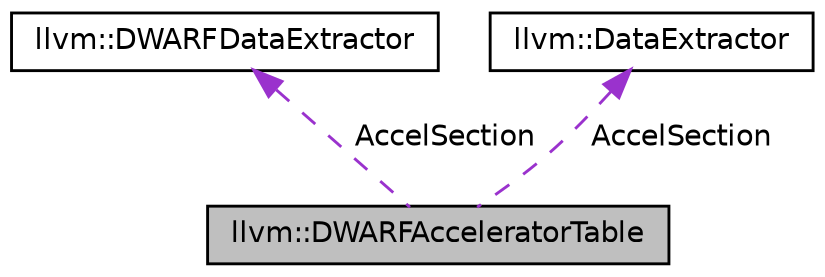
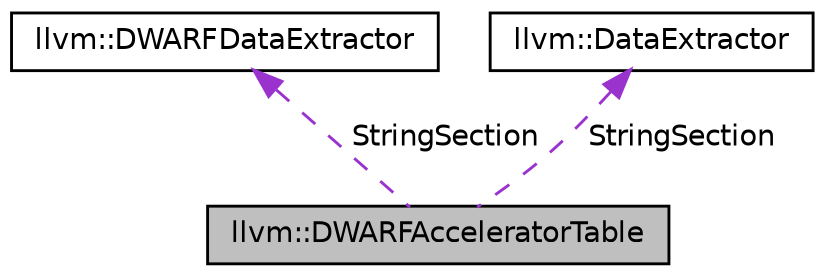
(441, 138) -> (441, 138)
(678, 138) -> (678, 138)
